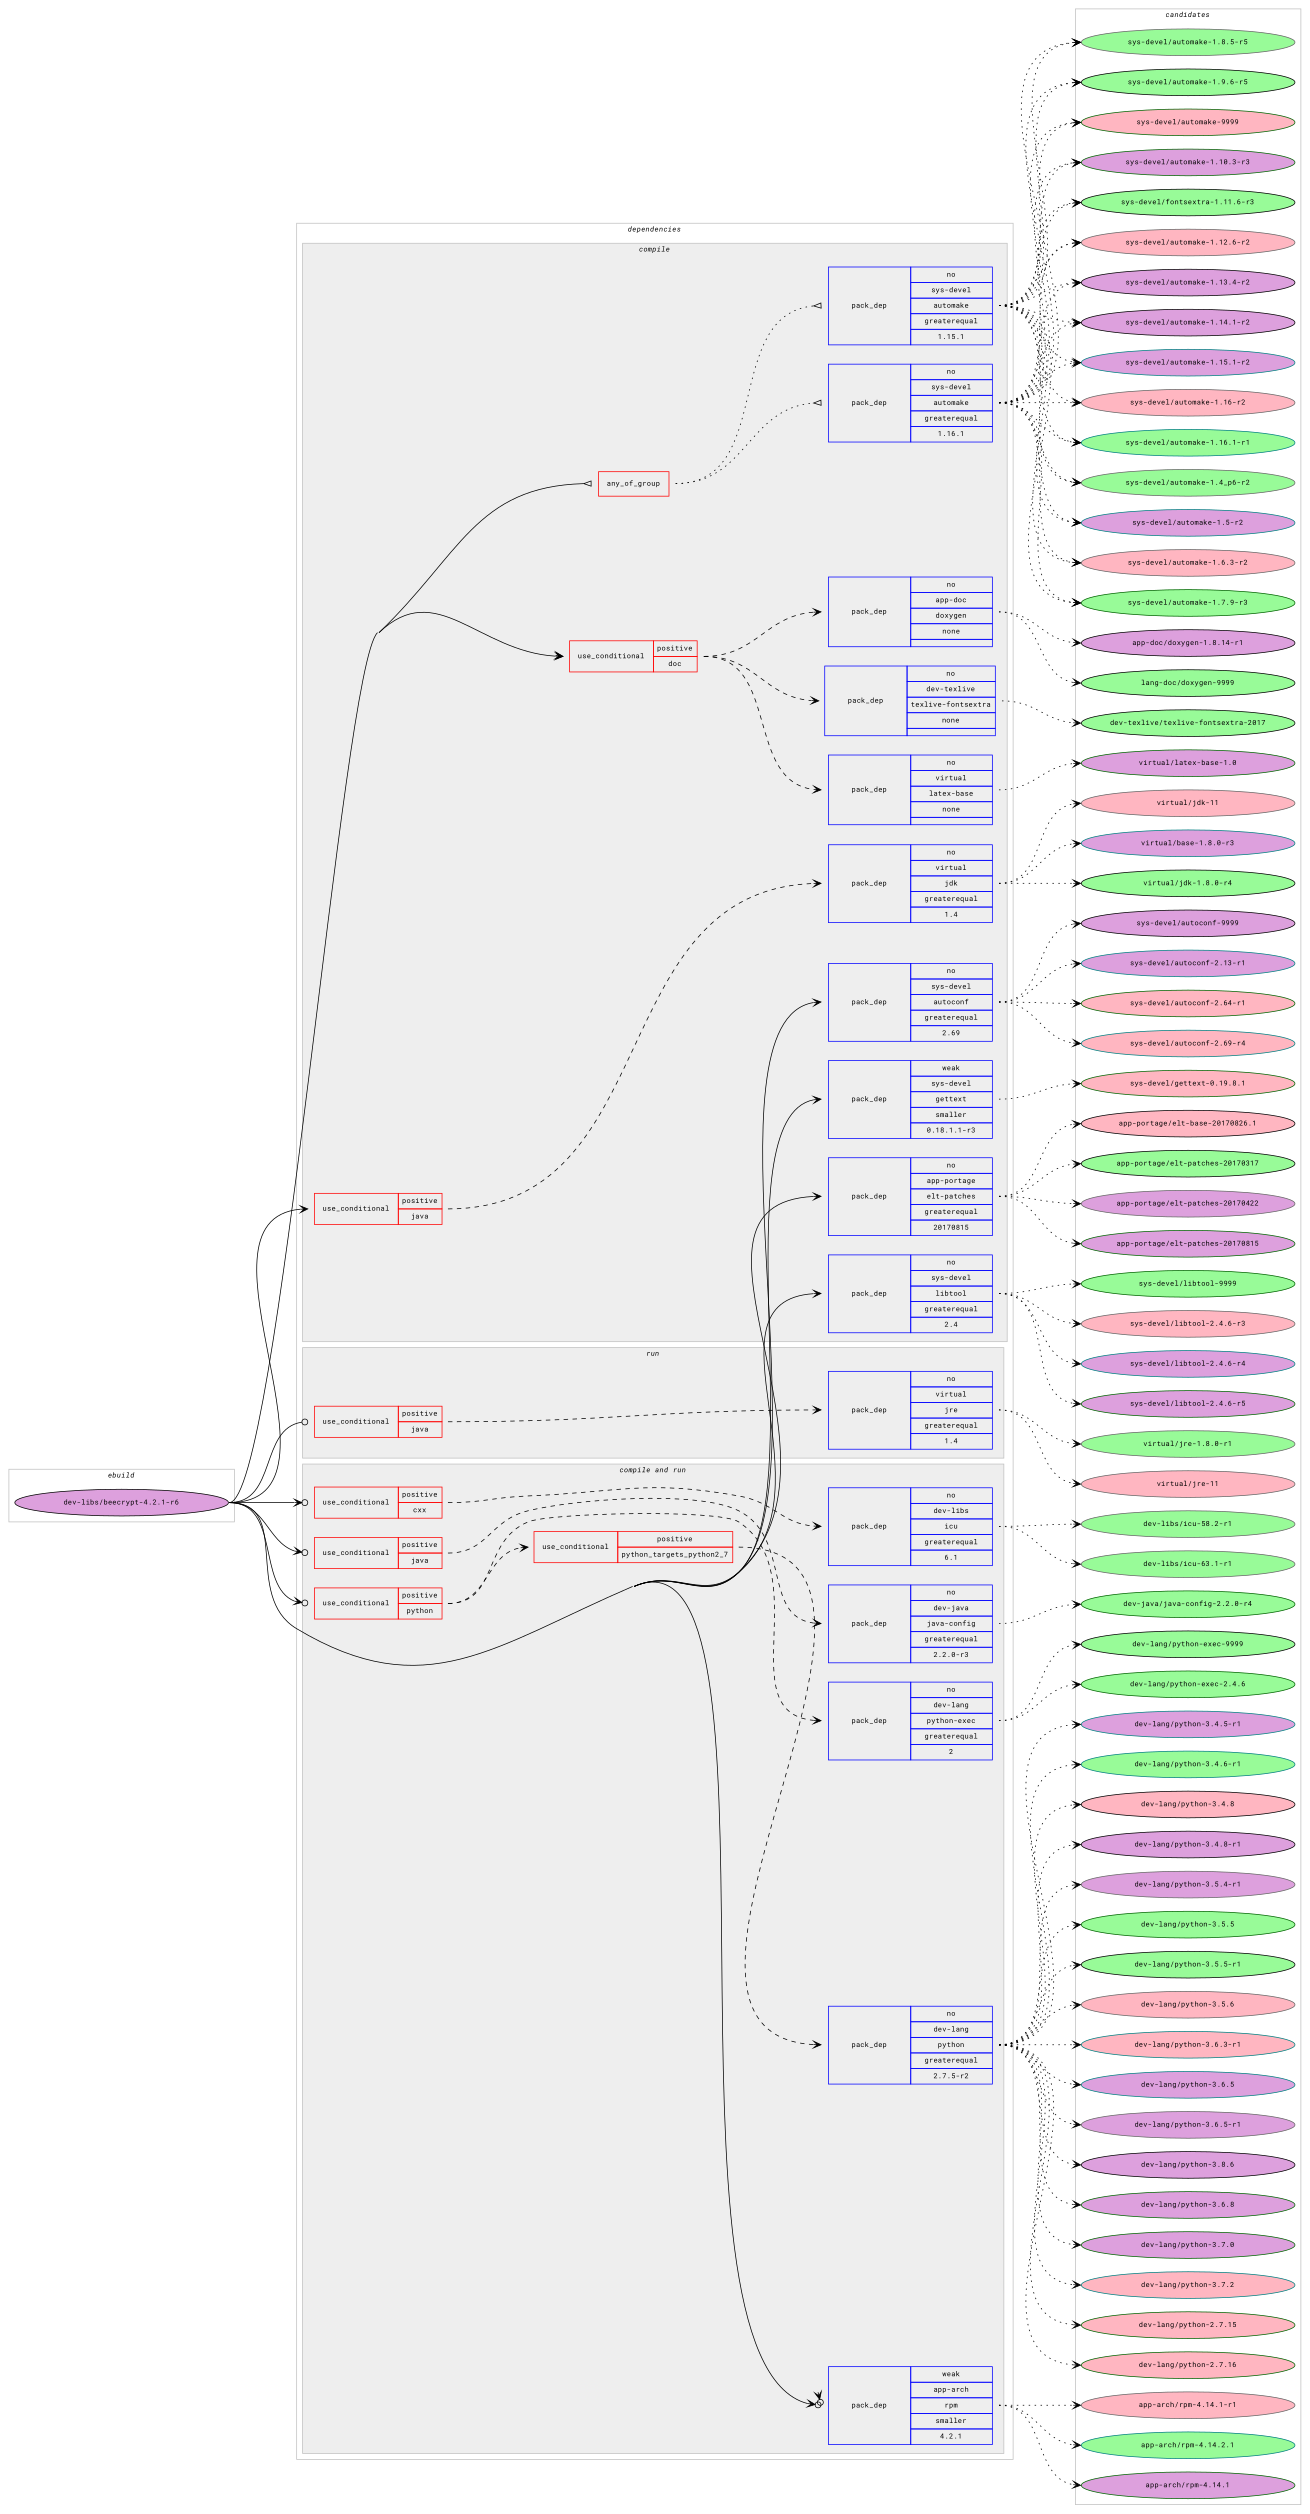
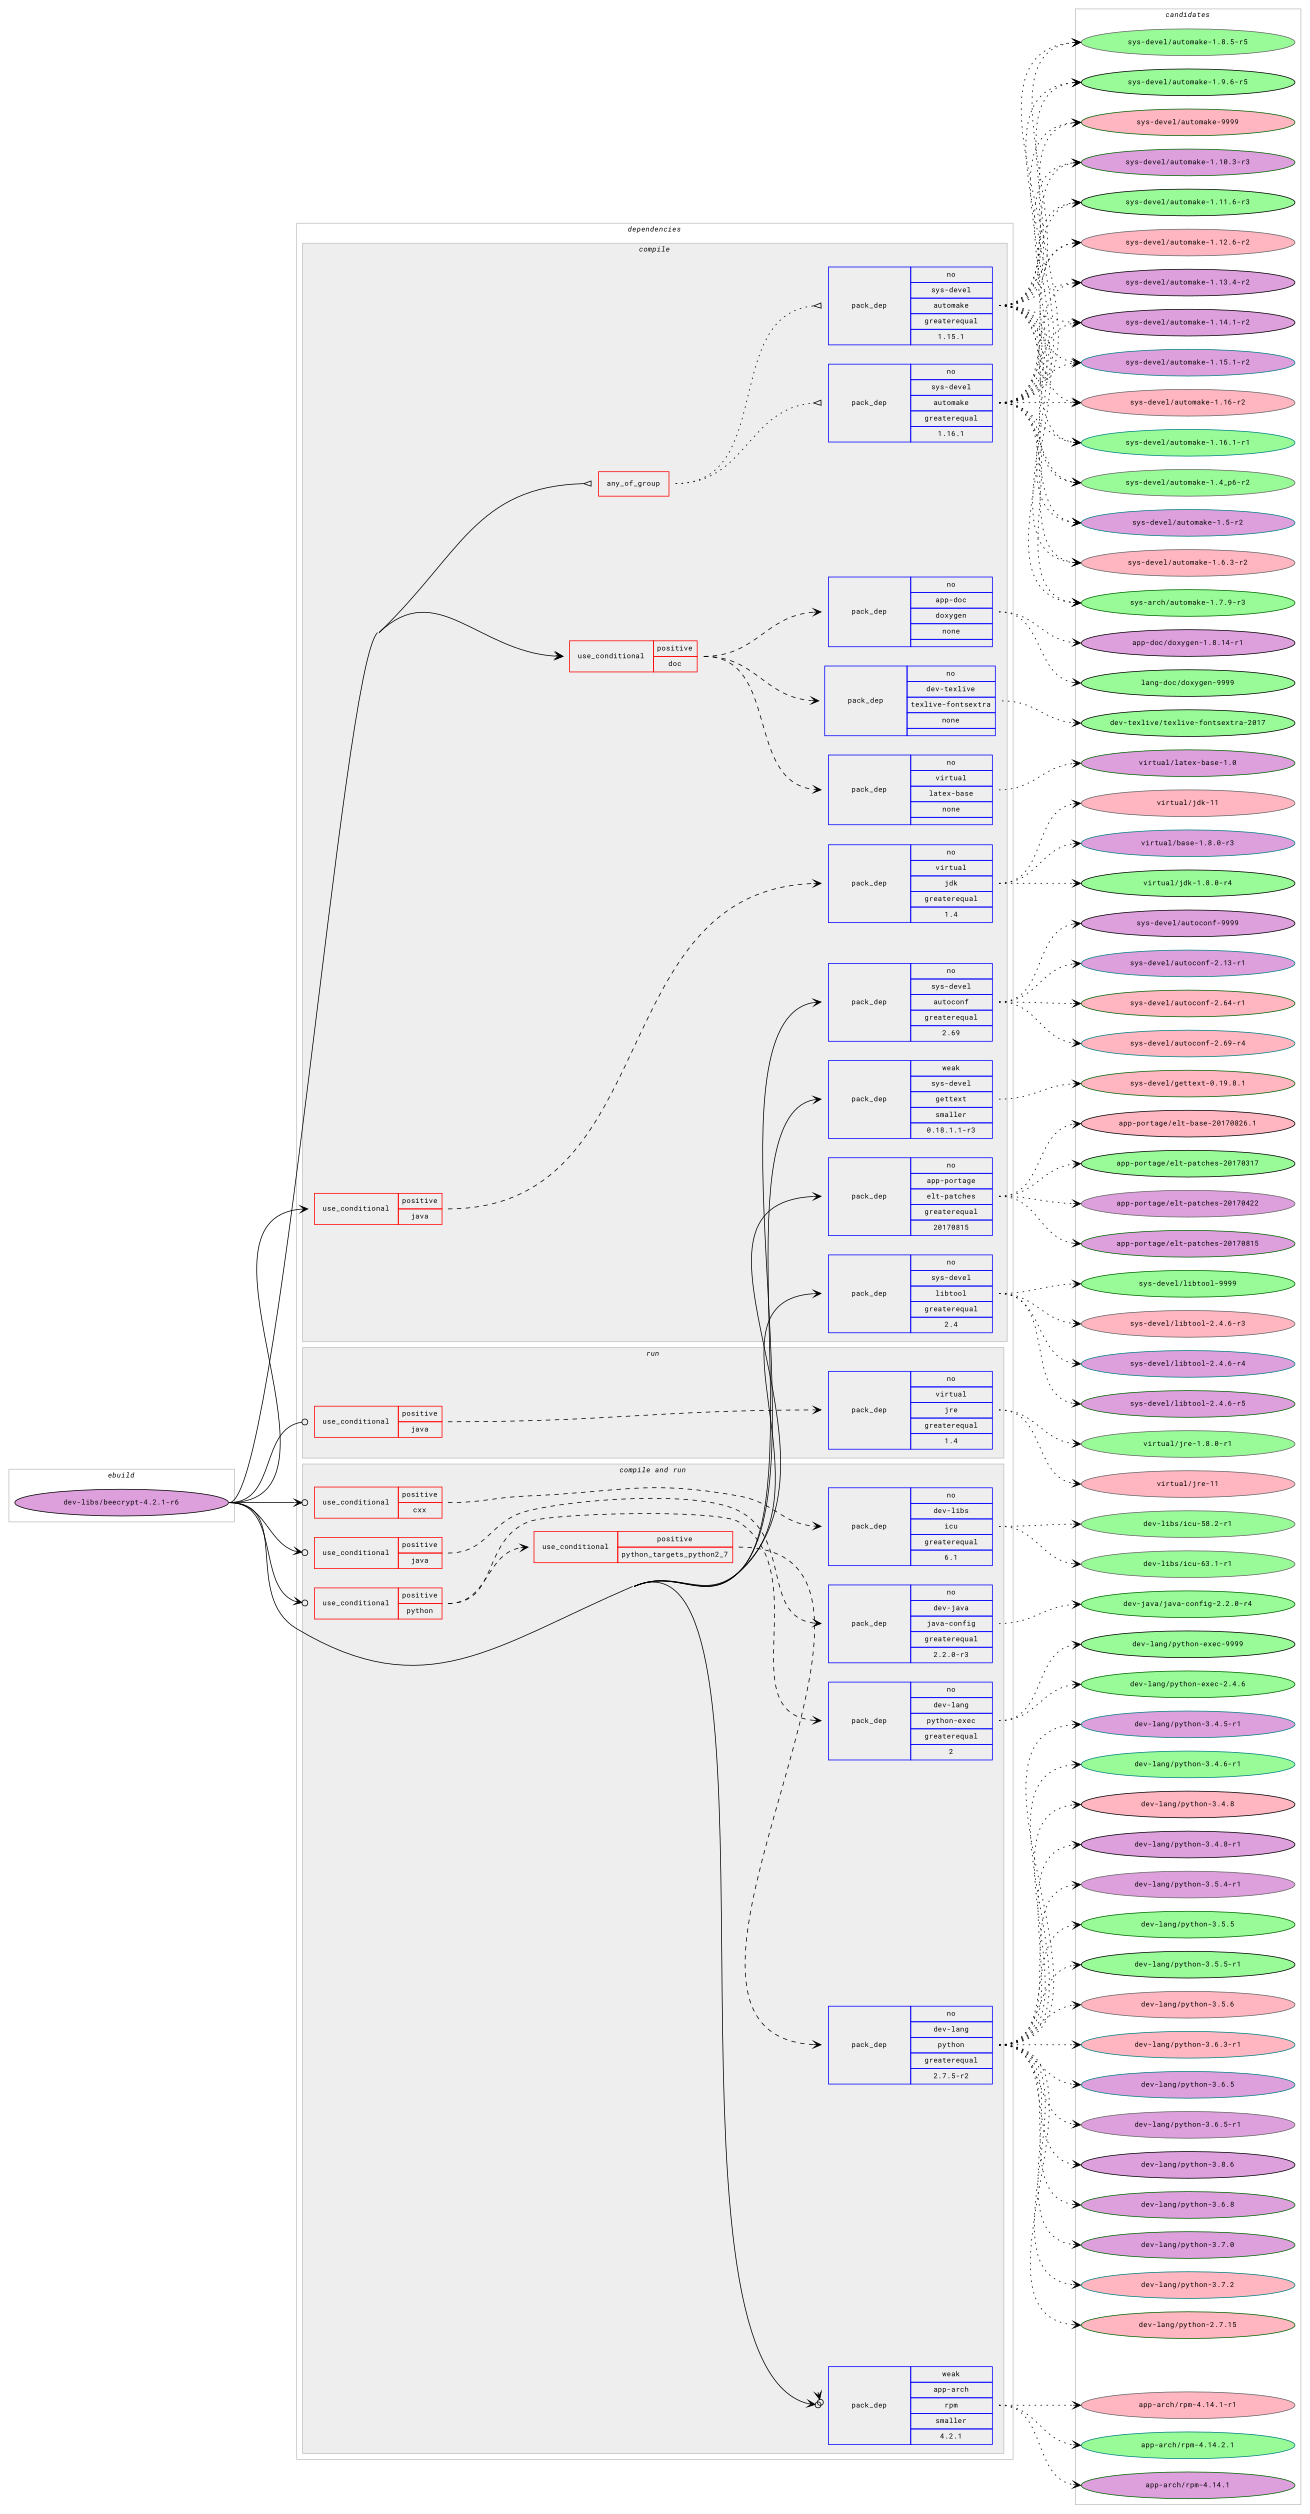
(1188, 202) -> (1188, 202)
(1188, 603) -> (1188, 603)
(1188, 2365) -> none
